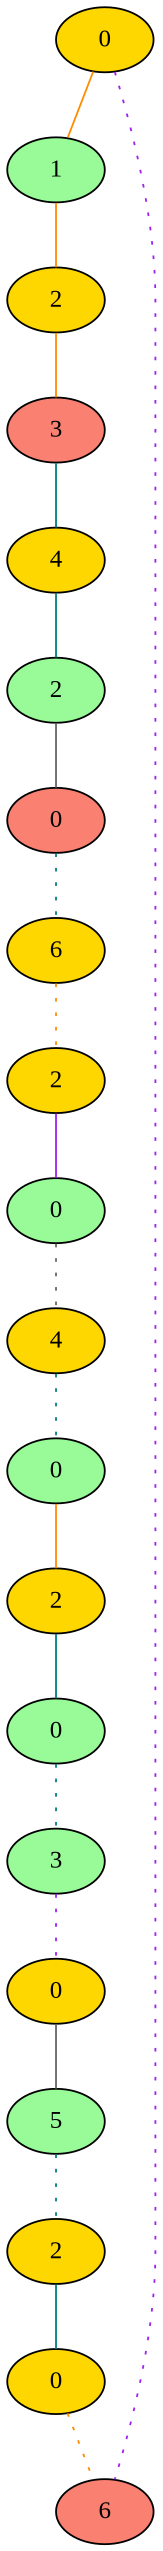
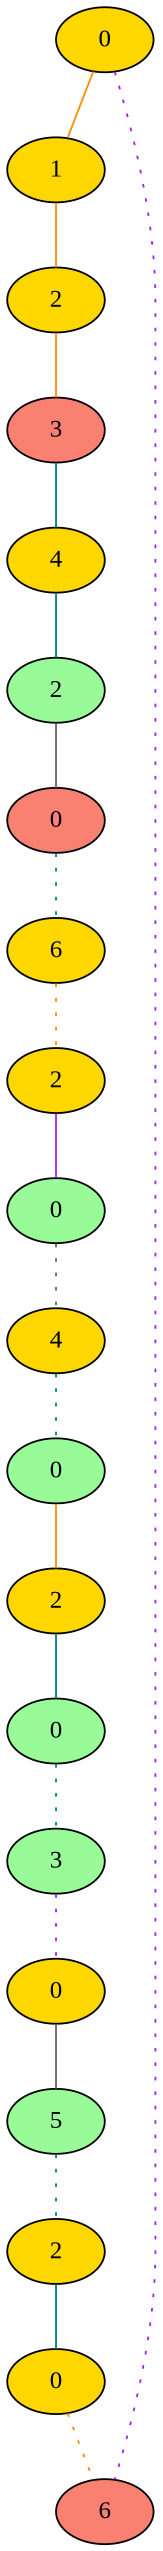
(56, 170) -> (56, 170)
